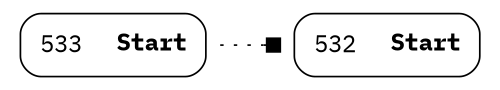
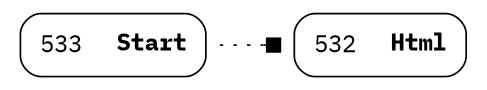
(426, 43) -> (419, 43)
